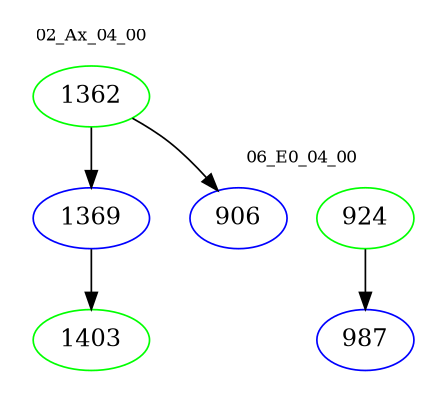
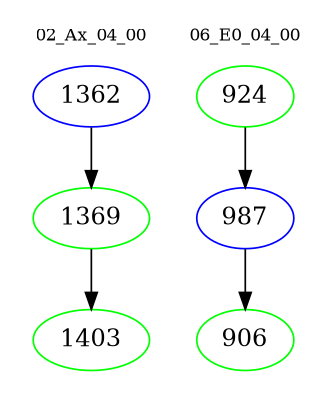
(91, 96) -> (91, 96)
(187, 157) -> (245, 271)
(91, 218) -> (91, 218)
(239, 218) -> (245, 340)
